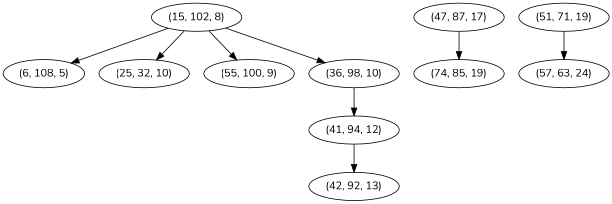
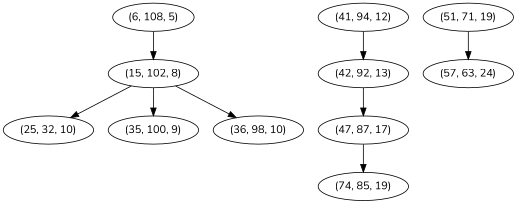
(123, 44) -> (153, 42)
(249, 74) -> (153, 130)
(354, 98) -> none
none -> (363, 98)
